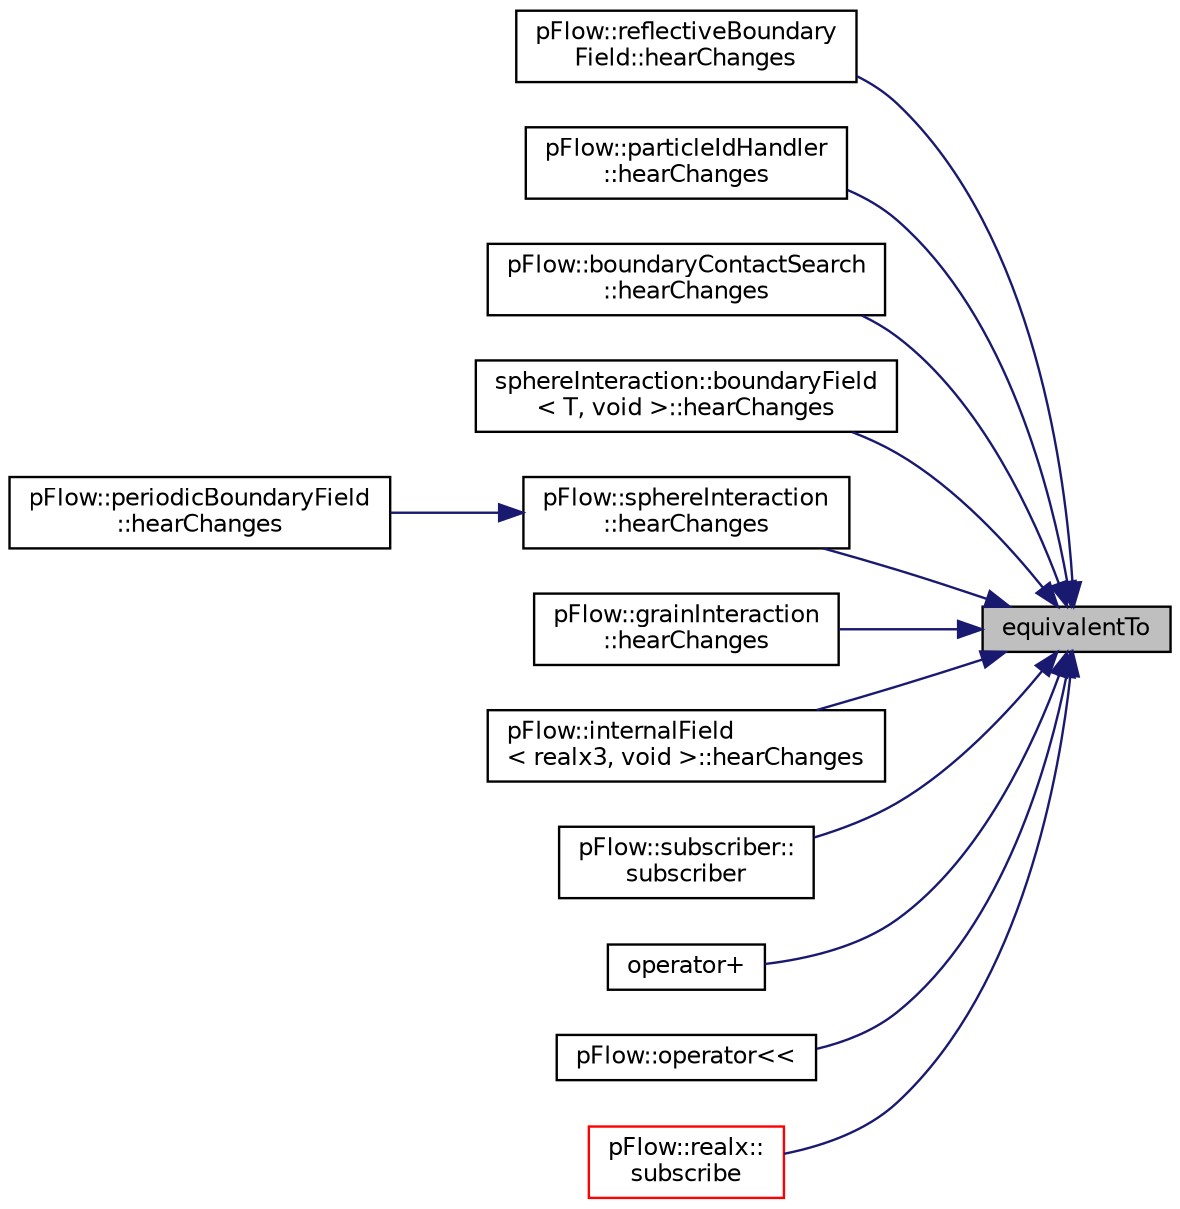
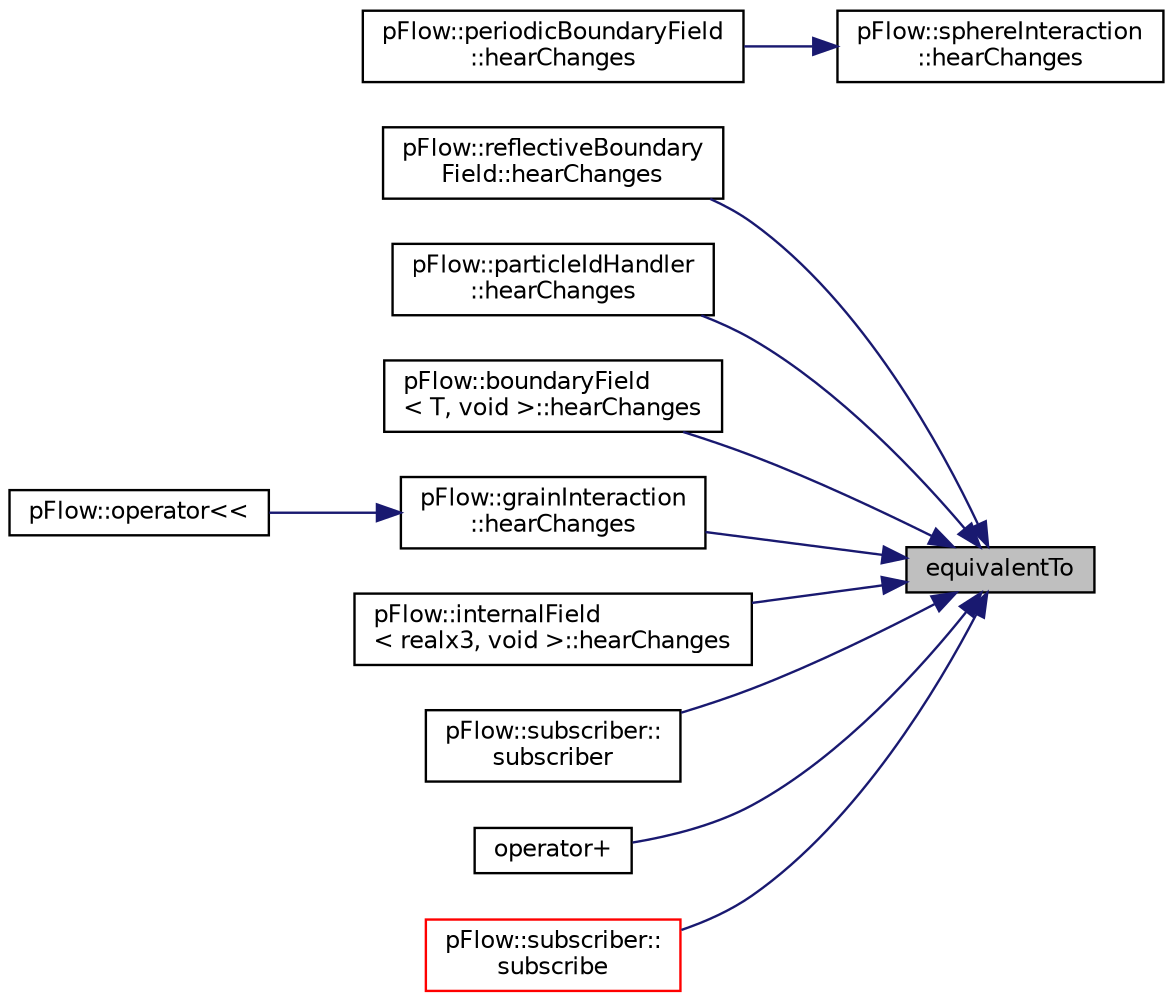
(686, 280) -> none
(686, 396) -> (553, 396)
(905, 572) -> none
(989, 898) -> (323, 513)
(686, 1162) -> (553, 955)
